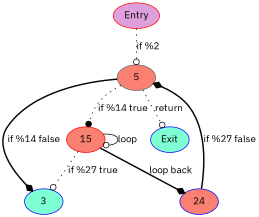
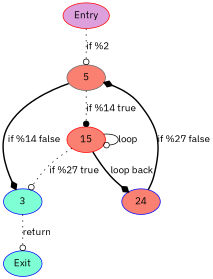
(152, 106) -> (23, 230)
